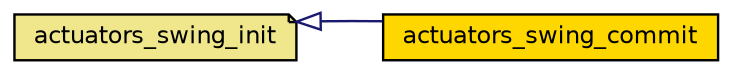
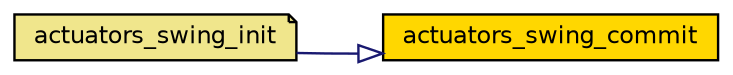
(352, 21) -> (327, 53)
